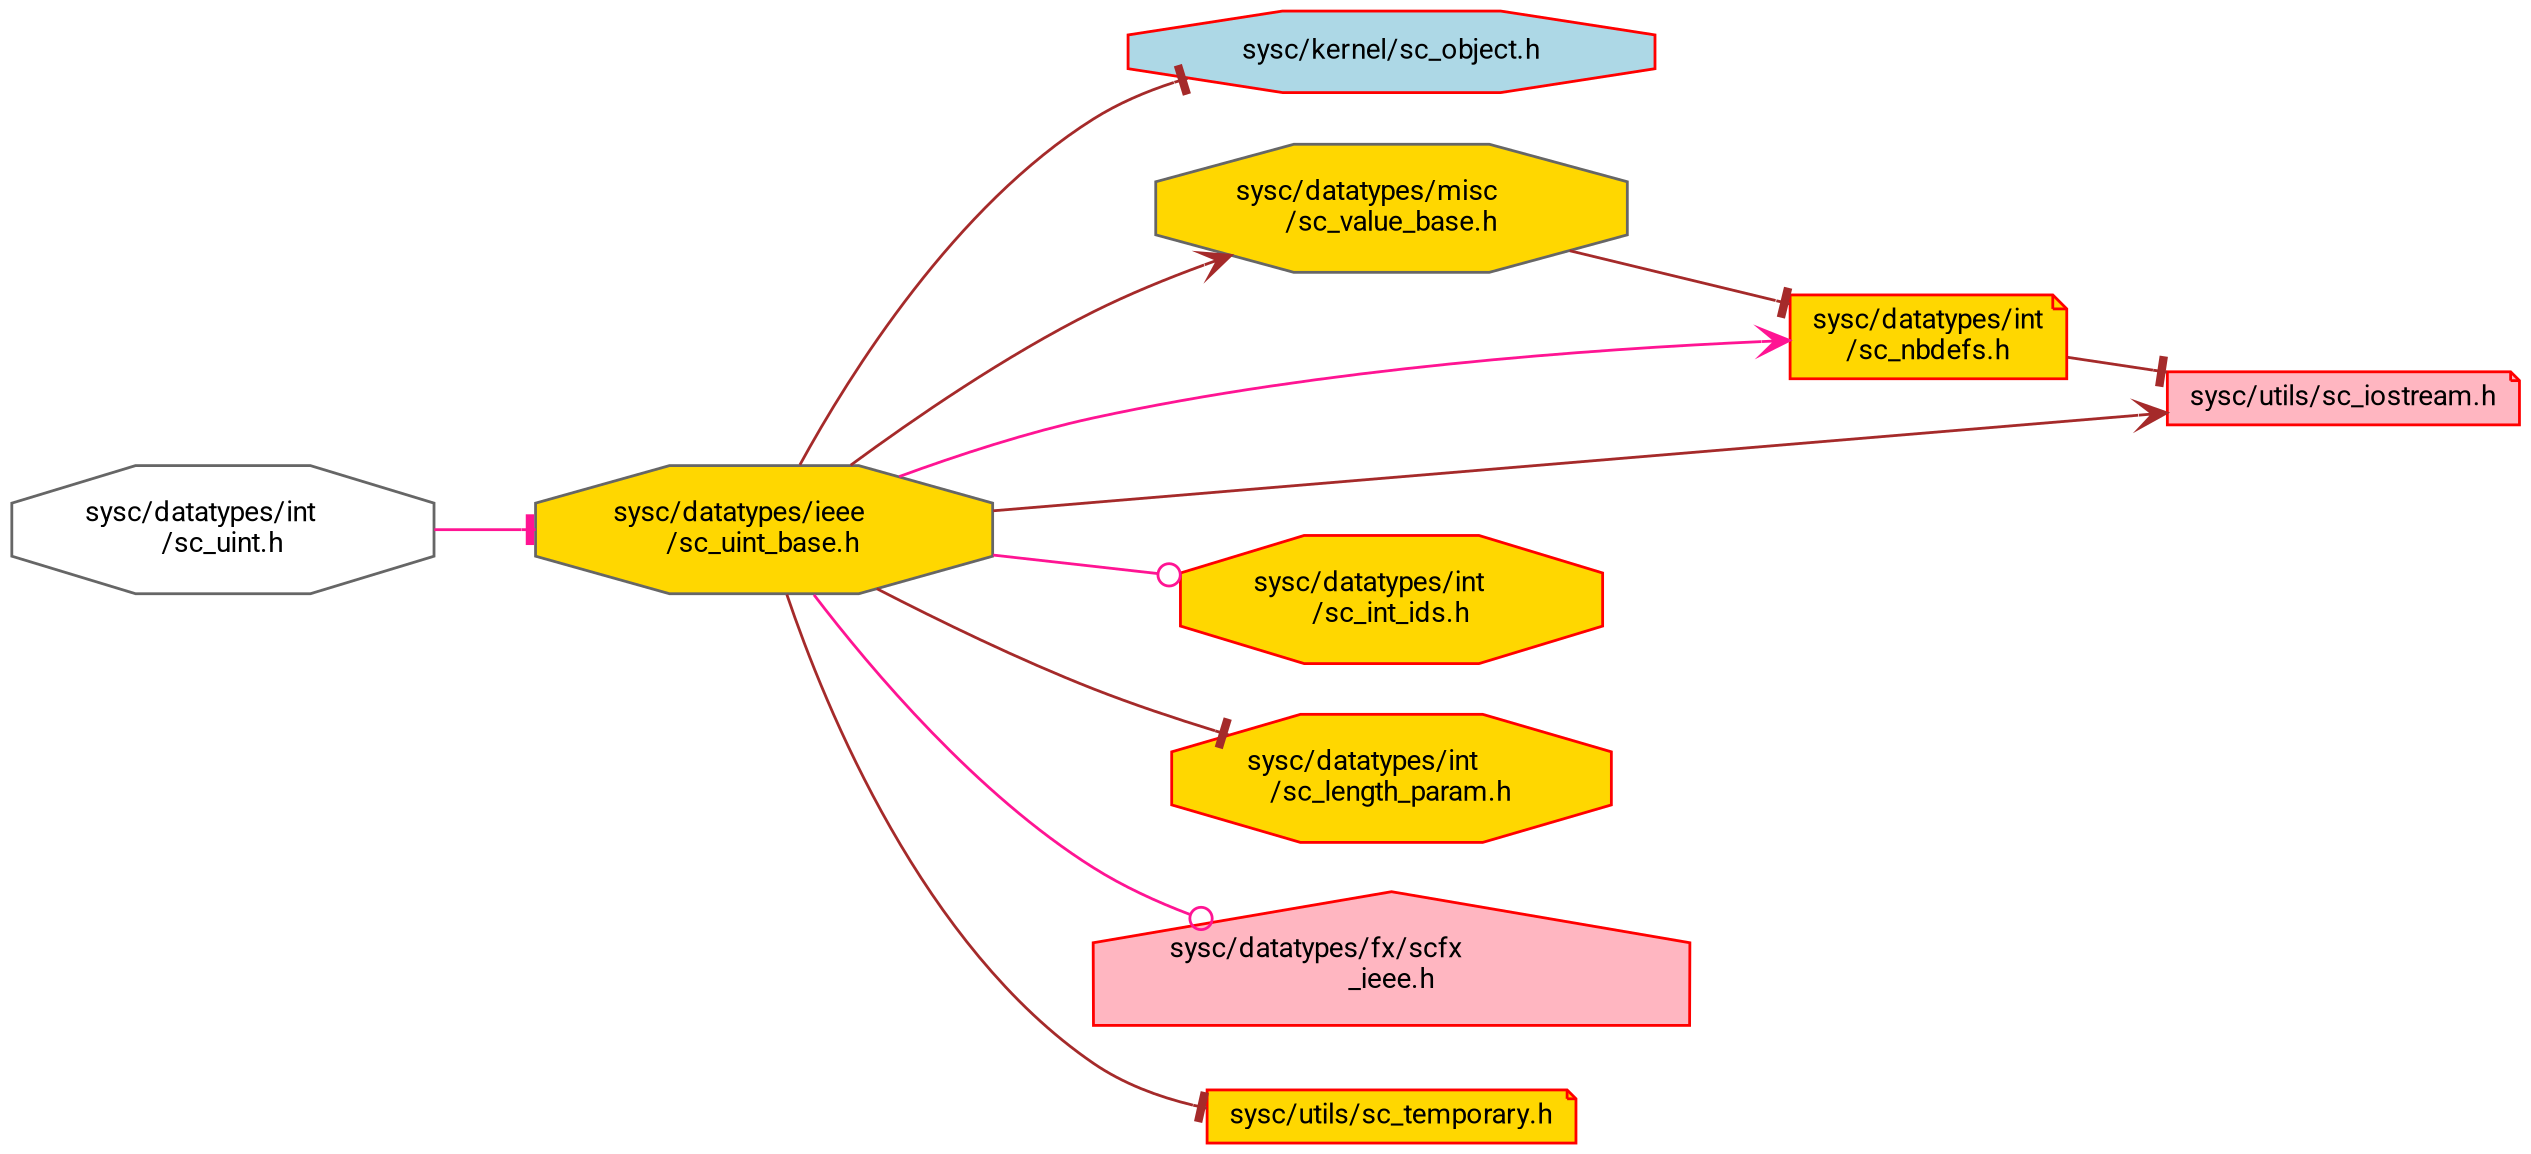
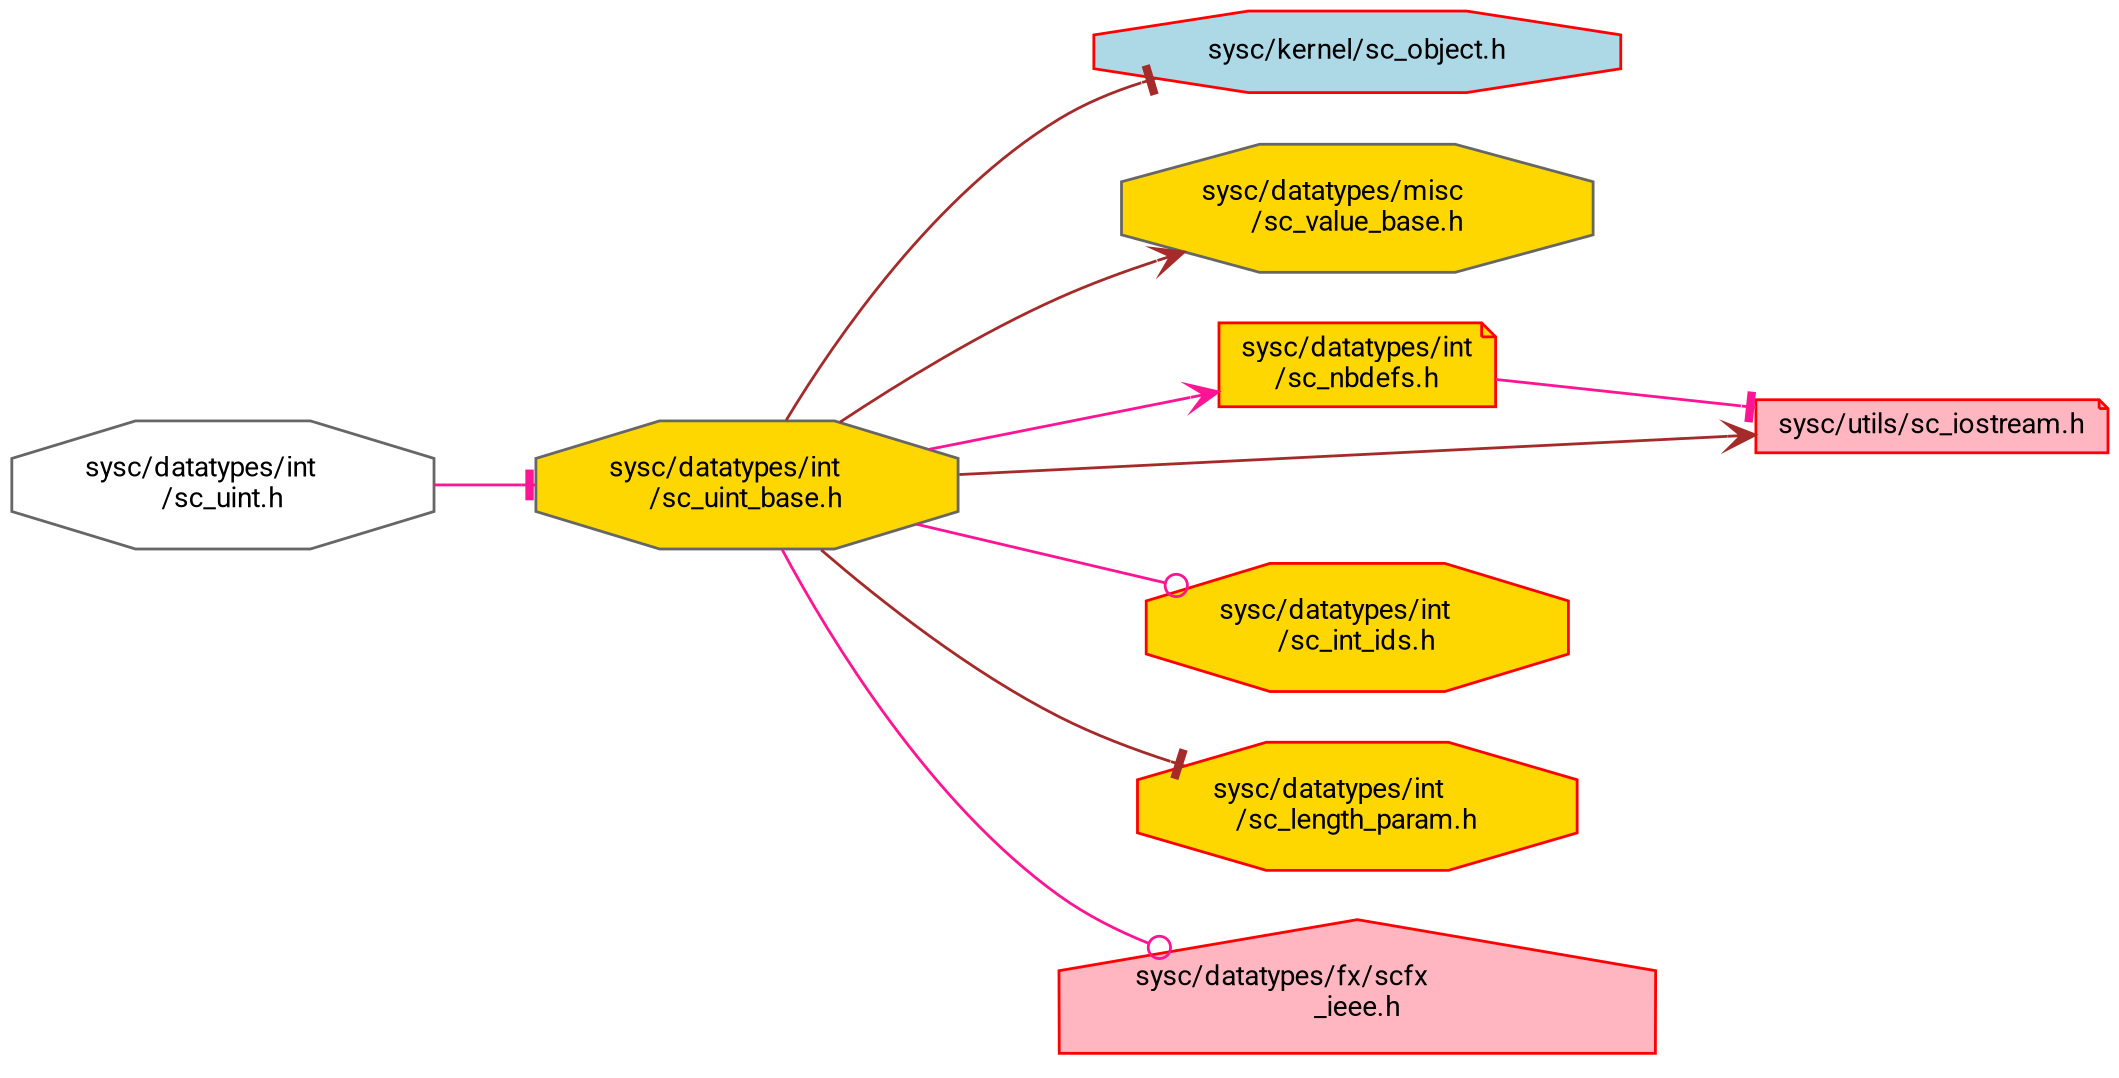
(1673, 276) -> none
(2110, 364) -> (1618, 393)
(764, 530) -> (747, 485)
(1392, 1116) -> none
